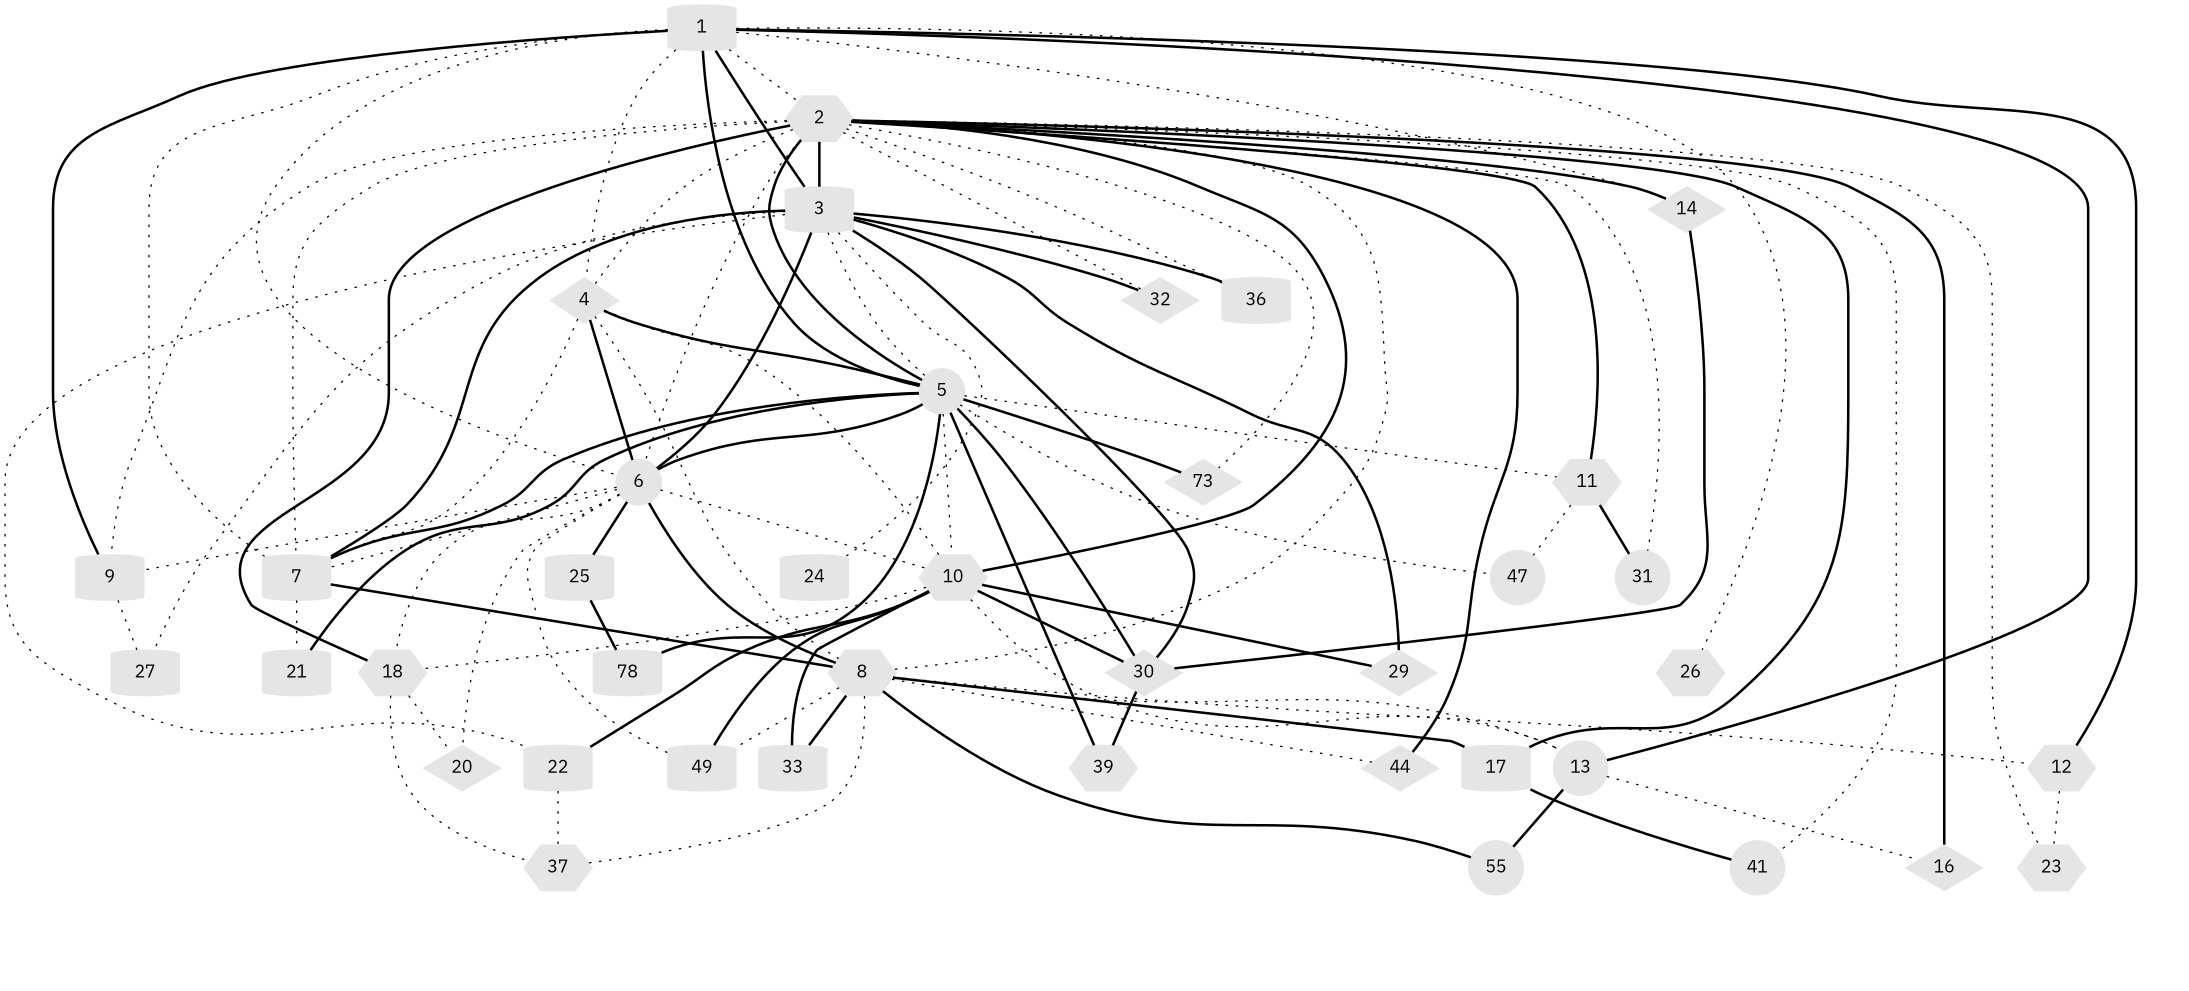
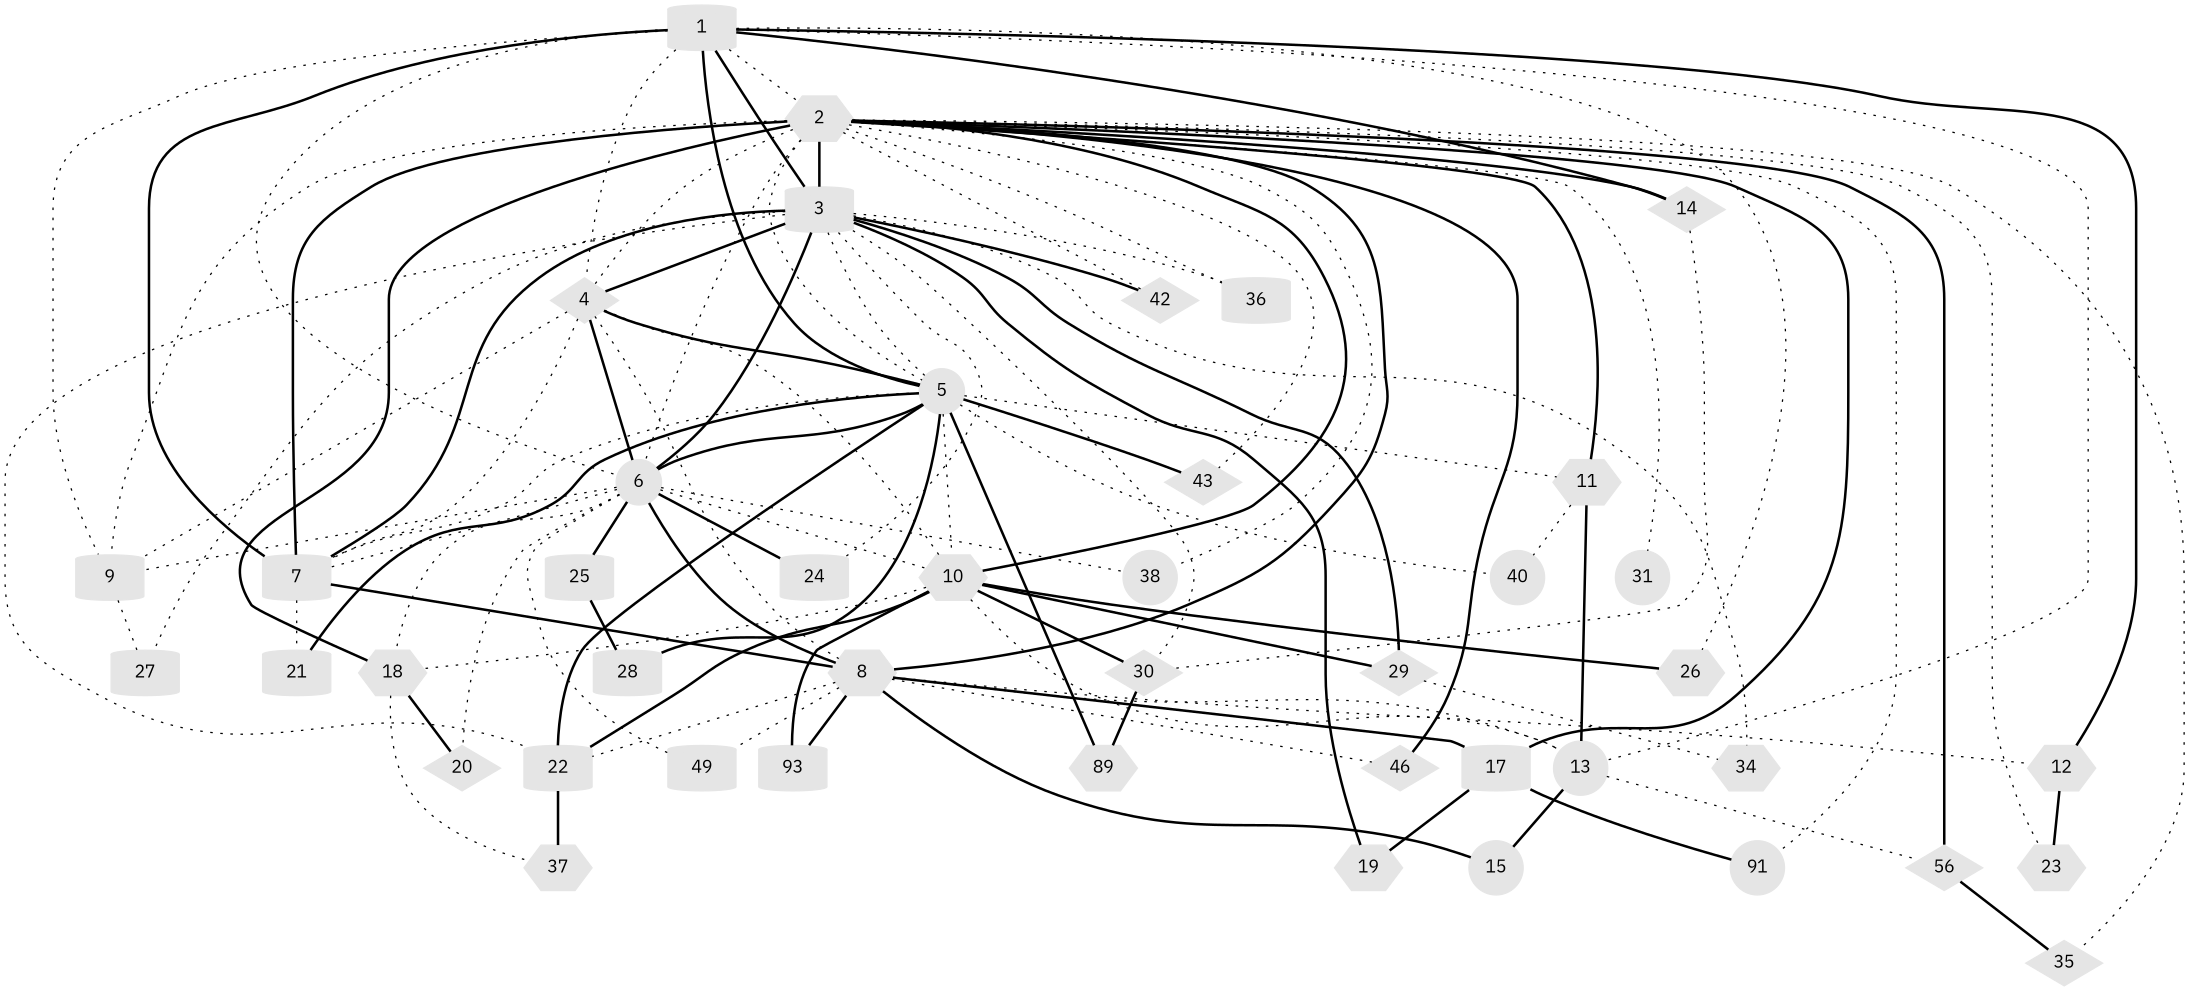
(1205, 96) -> (1205, 96)
(160, 104) -> (160, 104)
(1868, 116) -> (1868, 116)
(195, 134) -> (195, 134)
(381, 182) -> (381, 182)
(1021, 235) -> (1021, 235)
none -> (695, 258)
(801, 281) -> (801, 281)
(1160, 300) -> (1160, 300)
(1384, 348) -> (1384, 348)
(1072, 421) -> (1072, 421)
none -> (356, 434)
(613, 441) -> (613, 441)
(1203, 482) -> (1203, 482)
none -> (722, 528)
(1052, 528) -> (708, 551)
(1615, 529) -> (1584, 629)
none -> (1150, 578)
(1518, 578) -> (1518, 578)
(1618, 616) -> (1618, 616)
(772, 669) -> (1303, 629)
(627, 673) -> (627, 673)
(424, 717) -> (424, 717)
(793, 768) -> (793, 768)
(1103, 768) -> (1103, 768)
(1400, 768) -> (1400, 768)
none -> (1746, 768)
(558, 818) -> (558, 818)
(2057, 818) -> (2057, 818)
(768, 828) -> (714, 719)
none -> (1369, 868)
(1496, 868) -> (1496, 868)
(1757, 868) -> (1757, 868)
(1944, 868) -> (1944, 868)
none -> (2064, 963)
